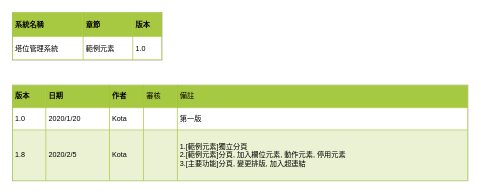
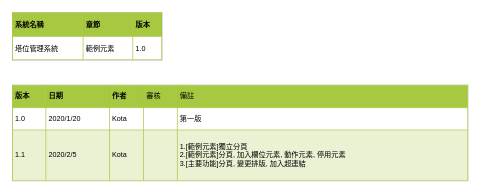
(98, 111) -> (98, 111)
